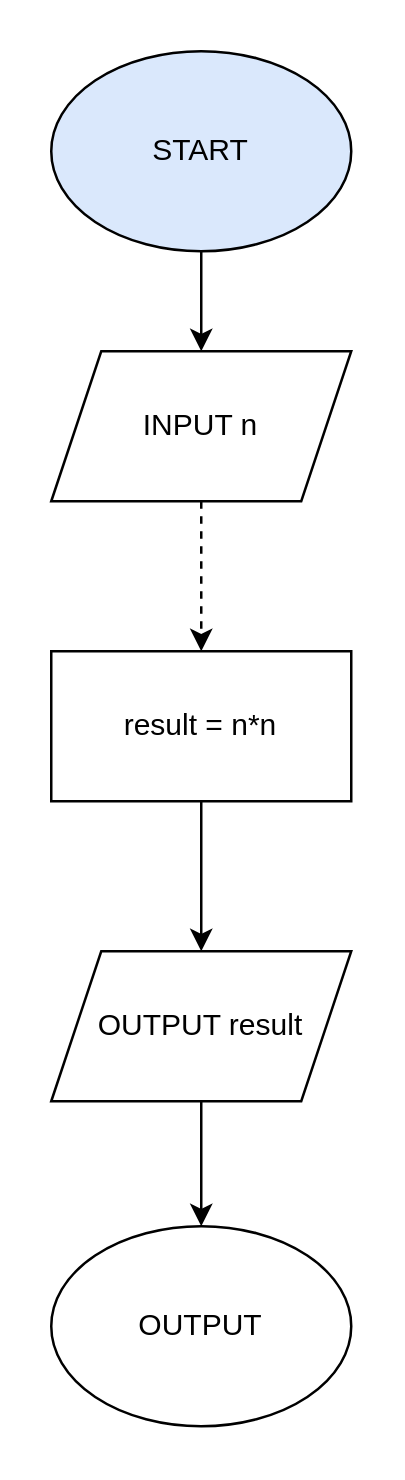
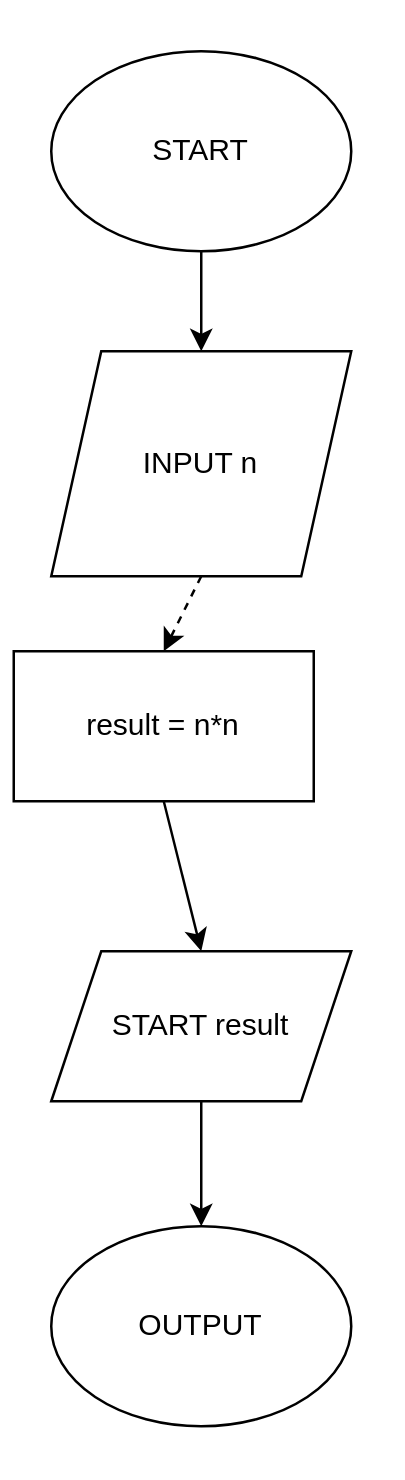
(201, 151) -> (201, 151)
(201, 426) -> (201, 464)
(201, 726) -> (164, 726)
(201, 1026) -> (201, 1026)
